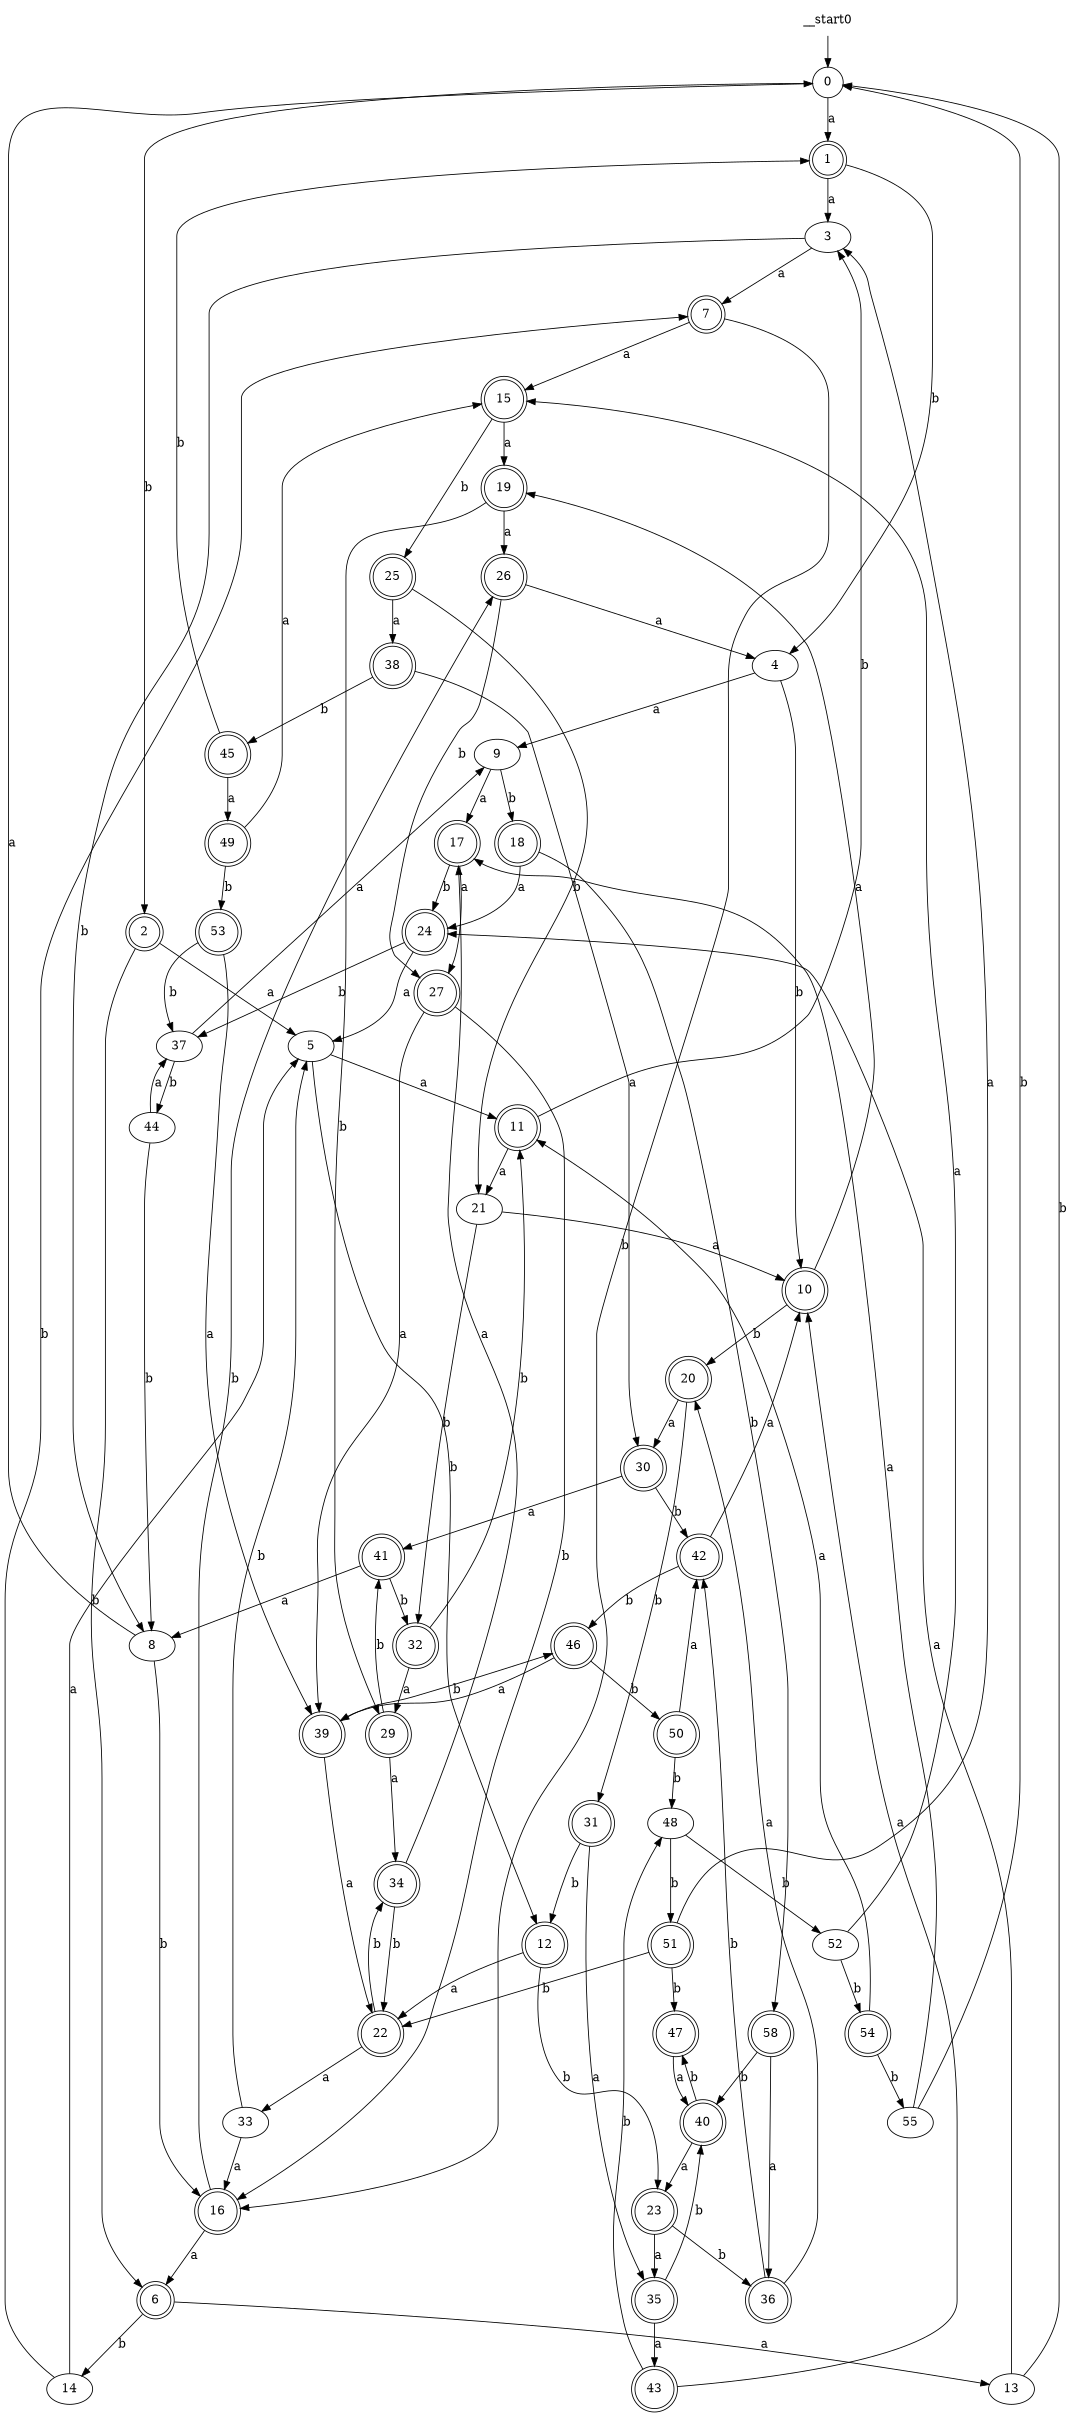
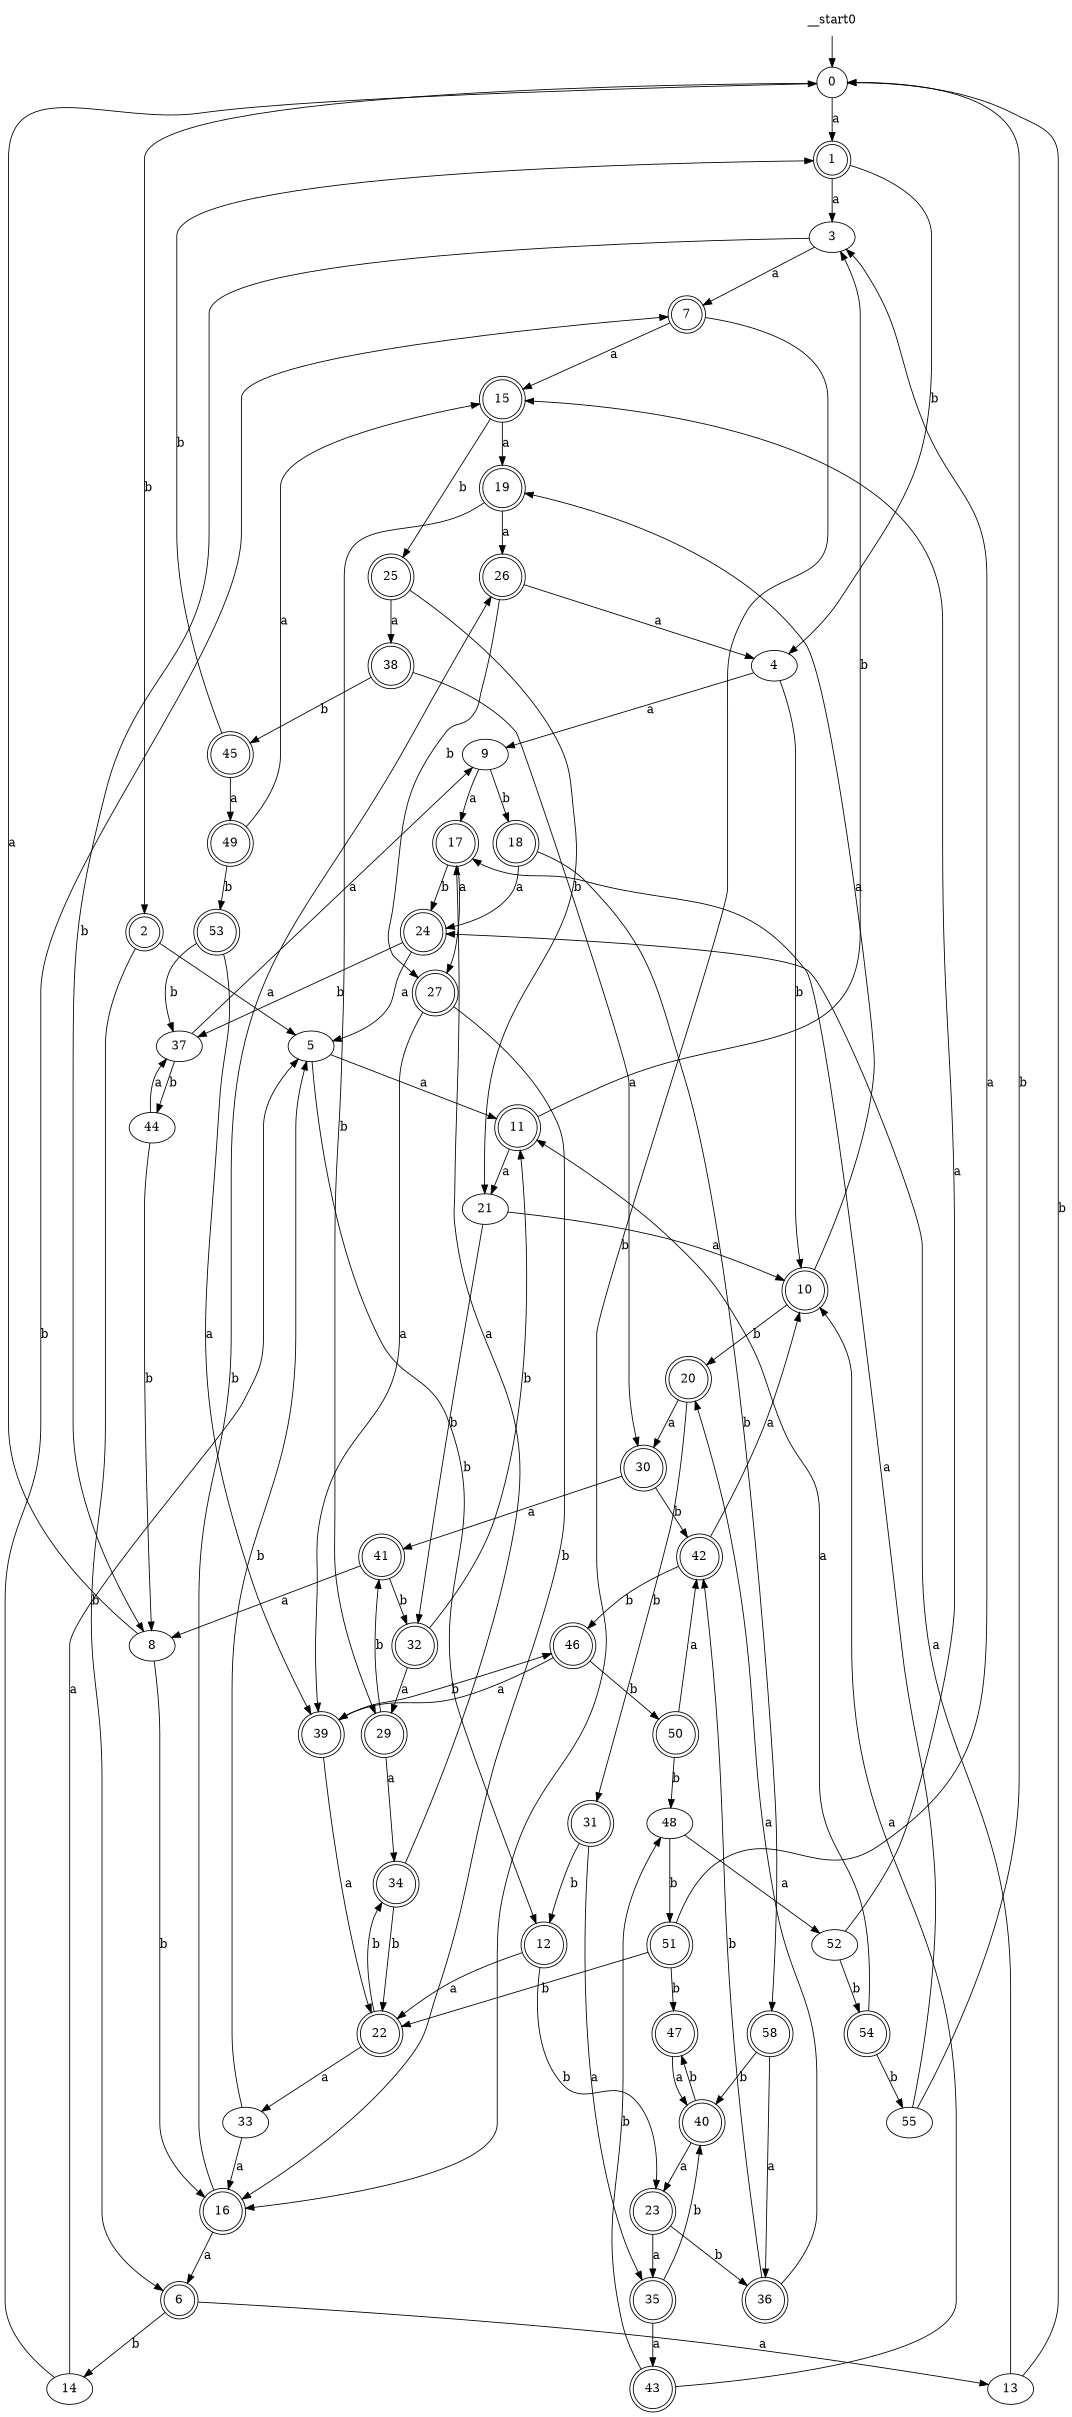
(786, 1884) -> (785, 1884)
